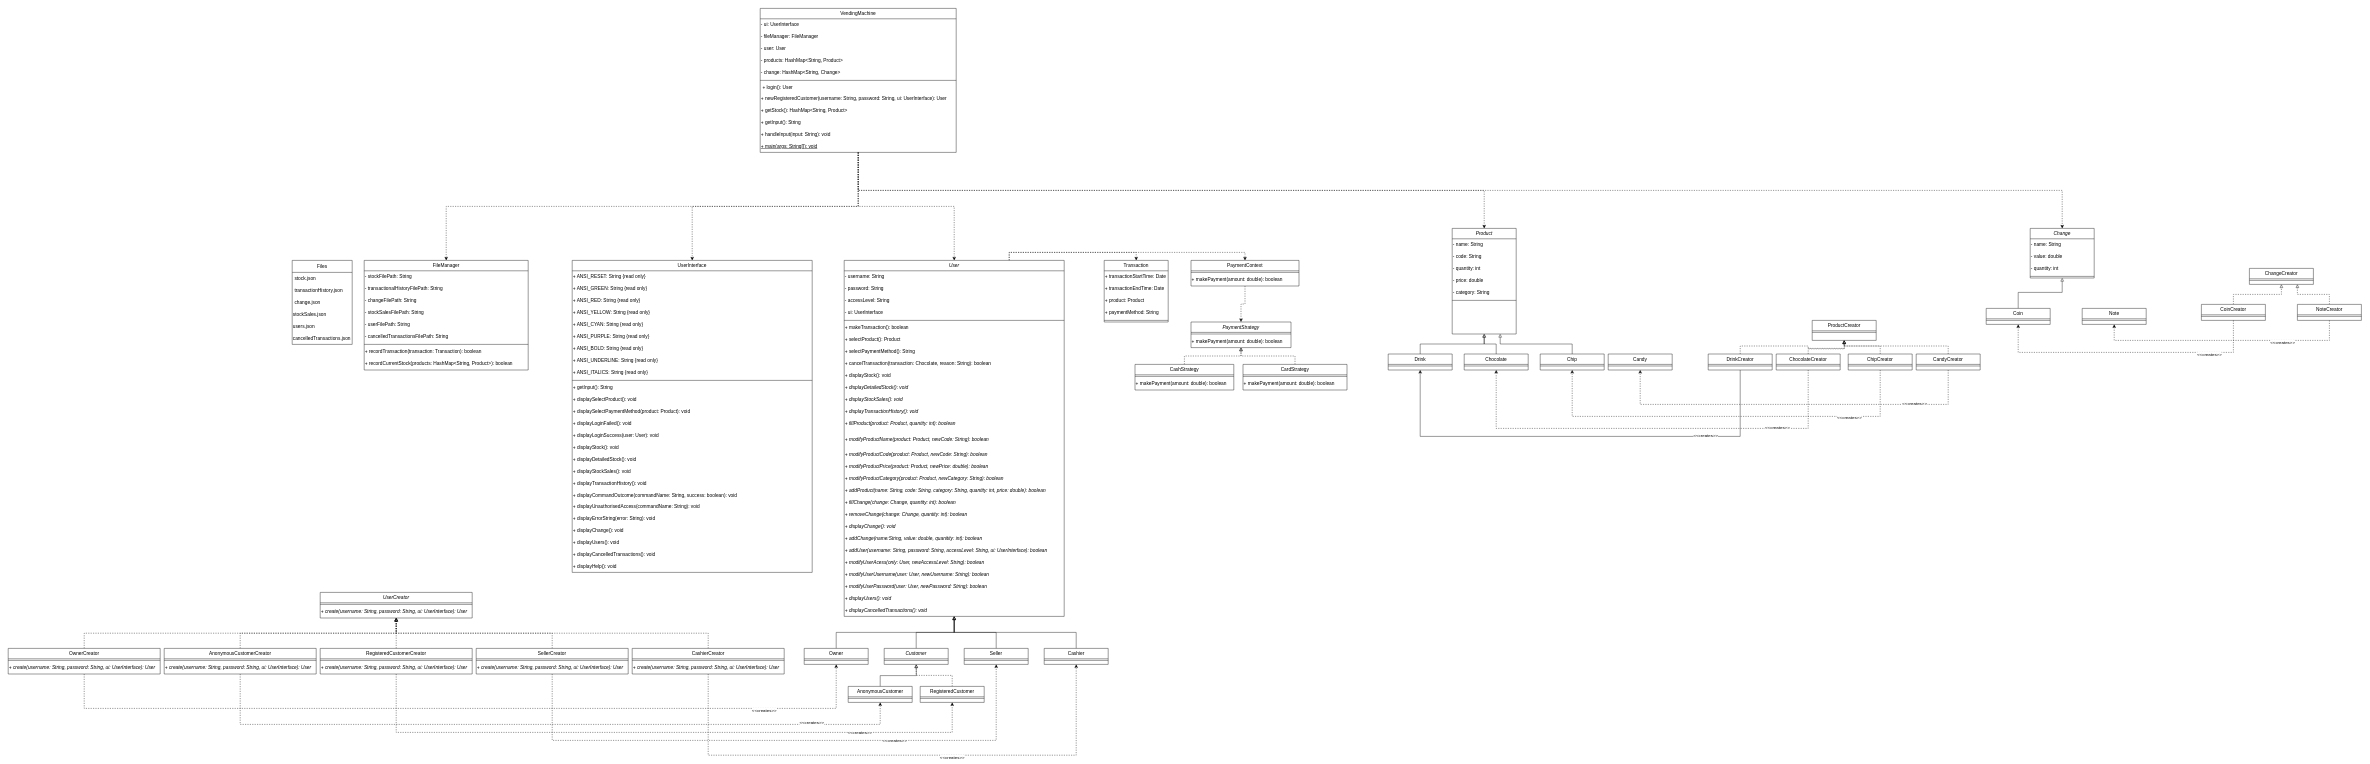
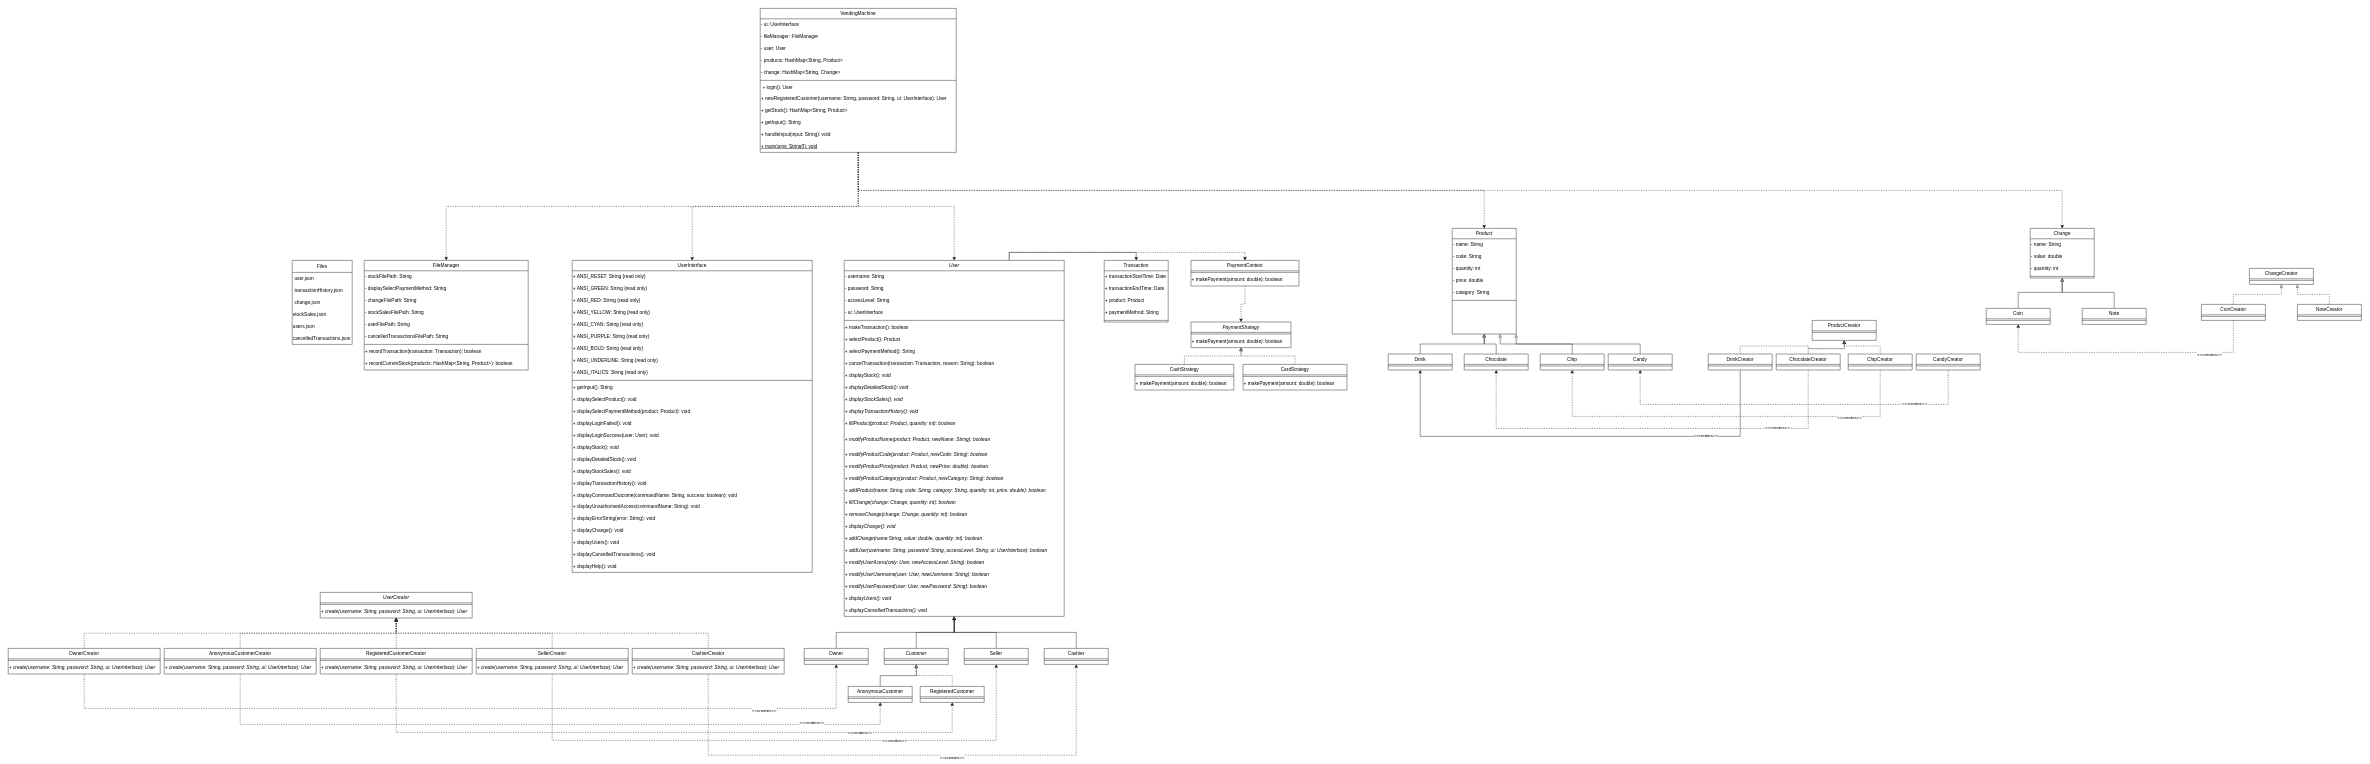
(1136, 255) -> (1136, 255)
(307, 278) -> (306, 278)
(410, 289) -> (409, 289)
none -> (2097, 292)
(2285, 340) -> none
(1919, 346) -> none
none -> (1640, 348)
(927, 364) -> (930, 364)
(922, 439) -> (922, 439)
